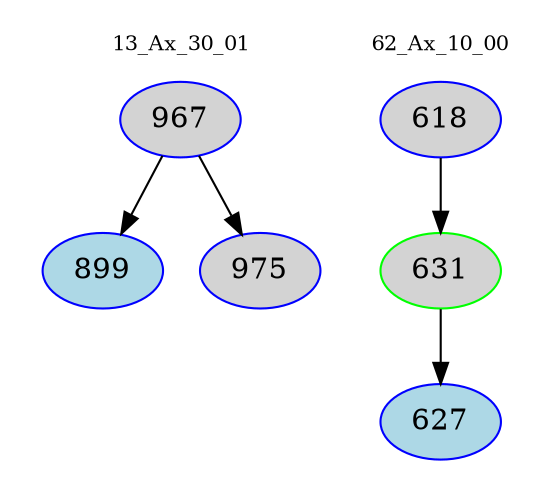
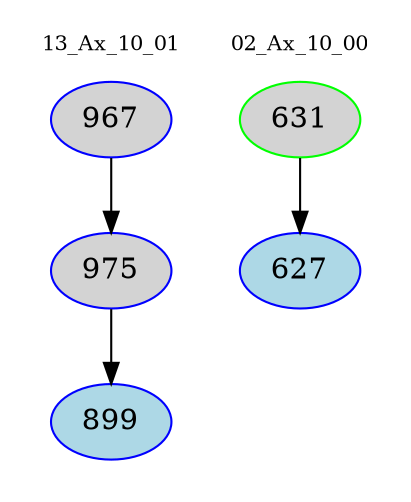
(182, 45) -> (111, 45)
(441, 45) -> (300, 45)
(441, 120) -> none
(147, 185) -> (111, 336)
